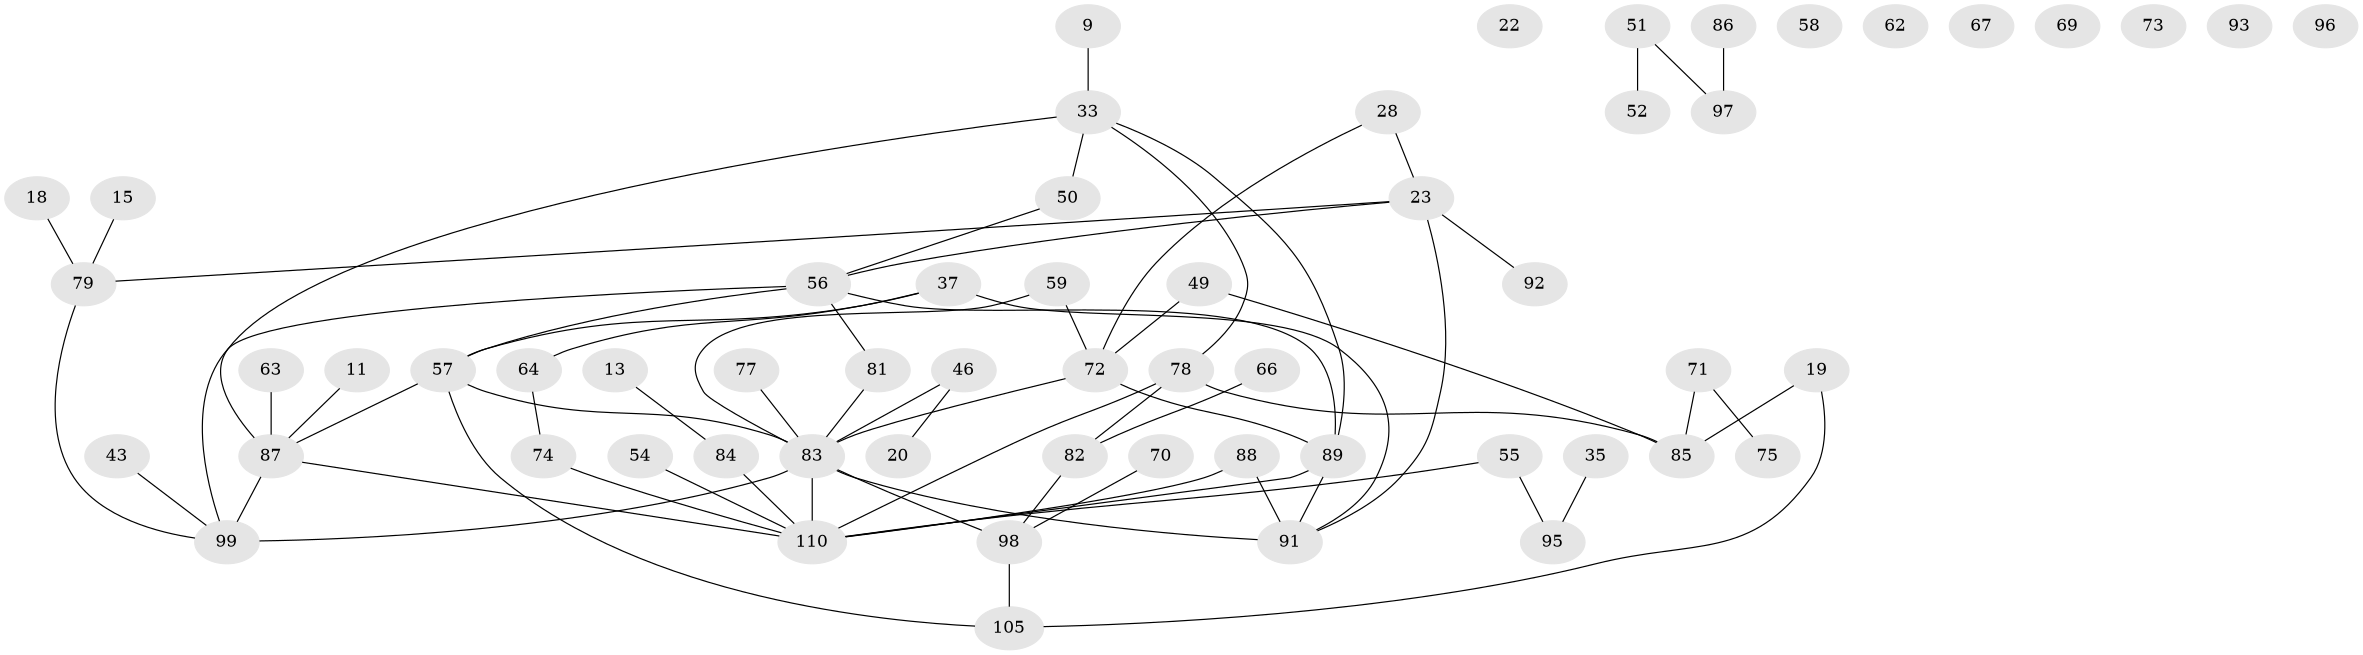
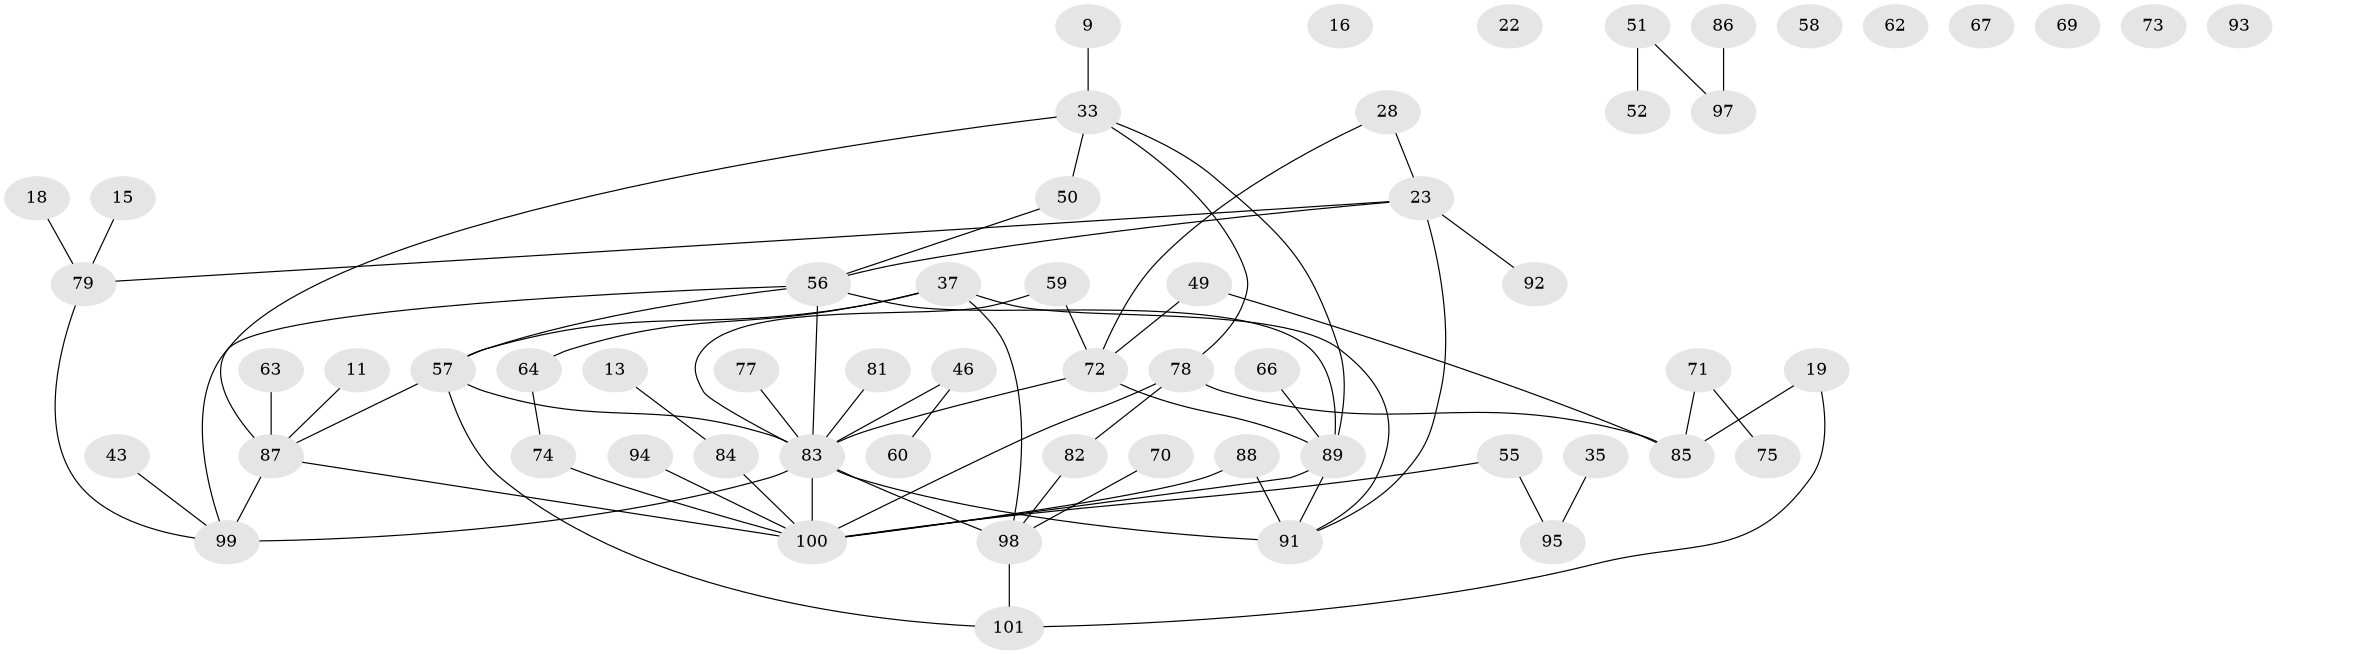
none -> (1340, 26)
(2326, 26) -> none
(848, 327) -> (815, 370)
none -> (1020, 404)
(1171, 413) -> (1302, 416)
(640, 456) -> (640, 456)
(898, 456) -> (898, 456)
(812, 542) -> (812, 542)
(1009, 628) -> (1009, 628)
